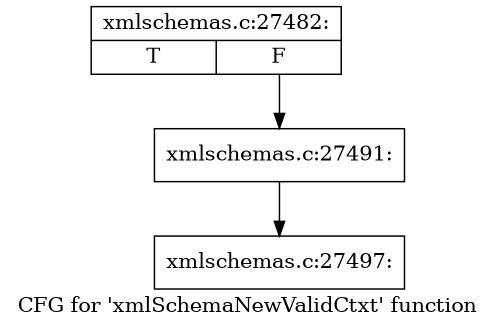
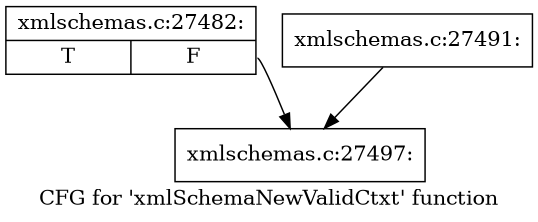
(279, 94) -> (272, 86)
